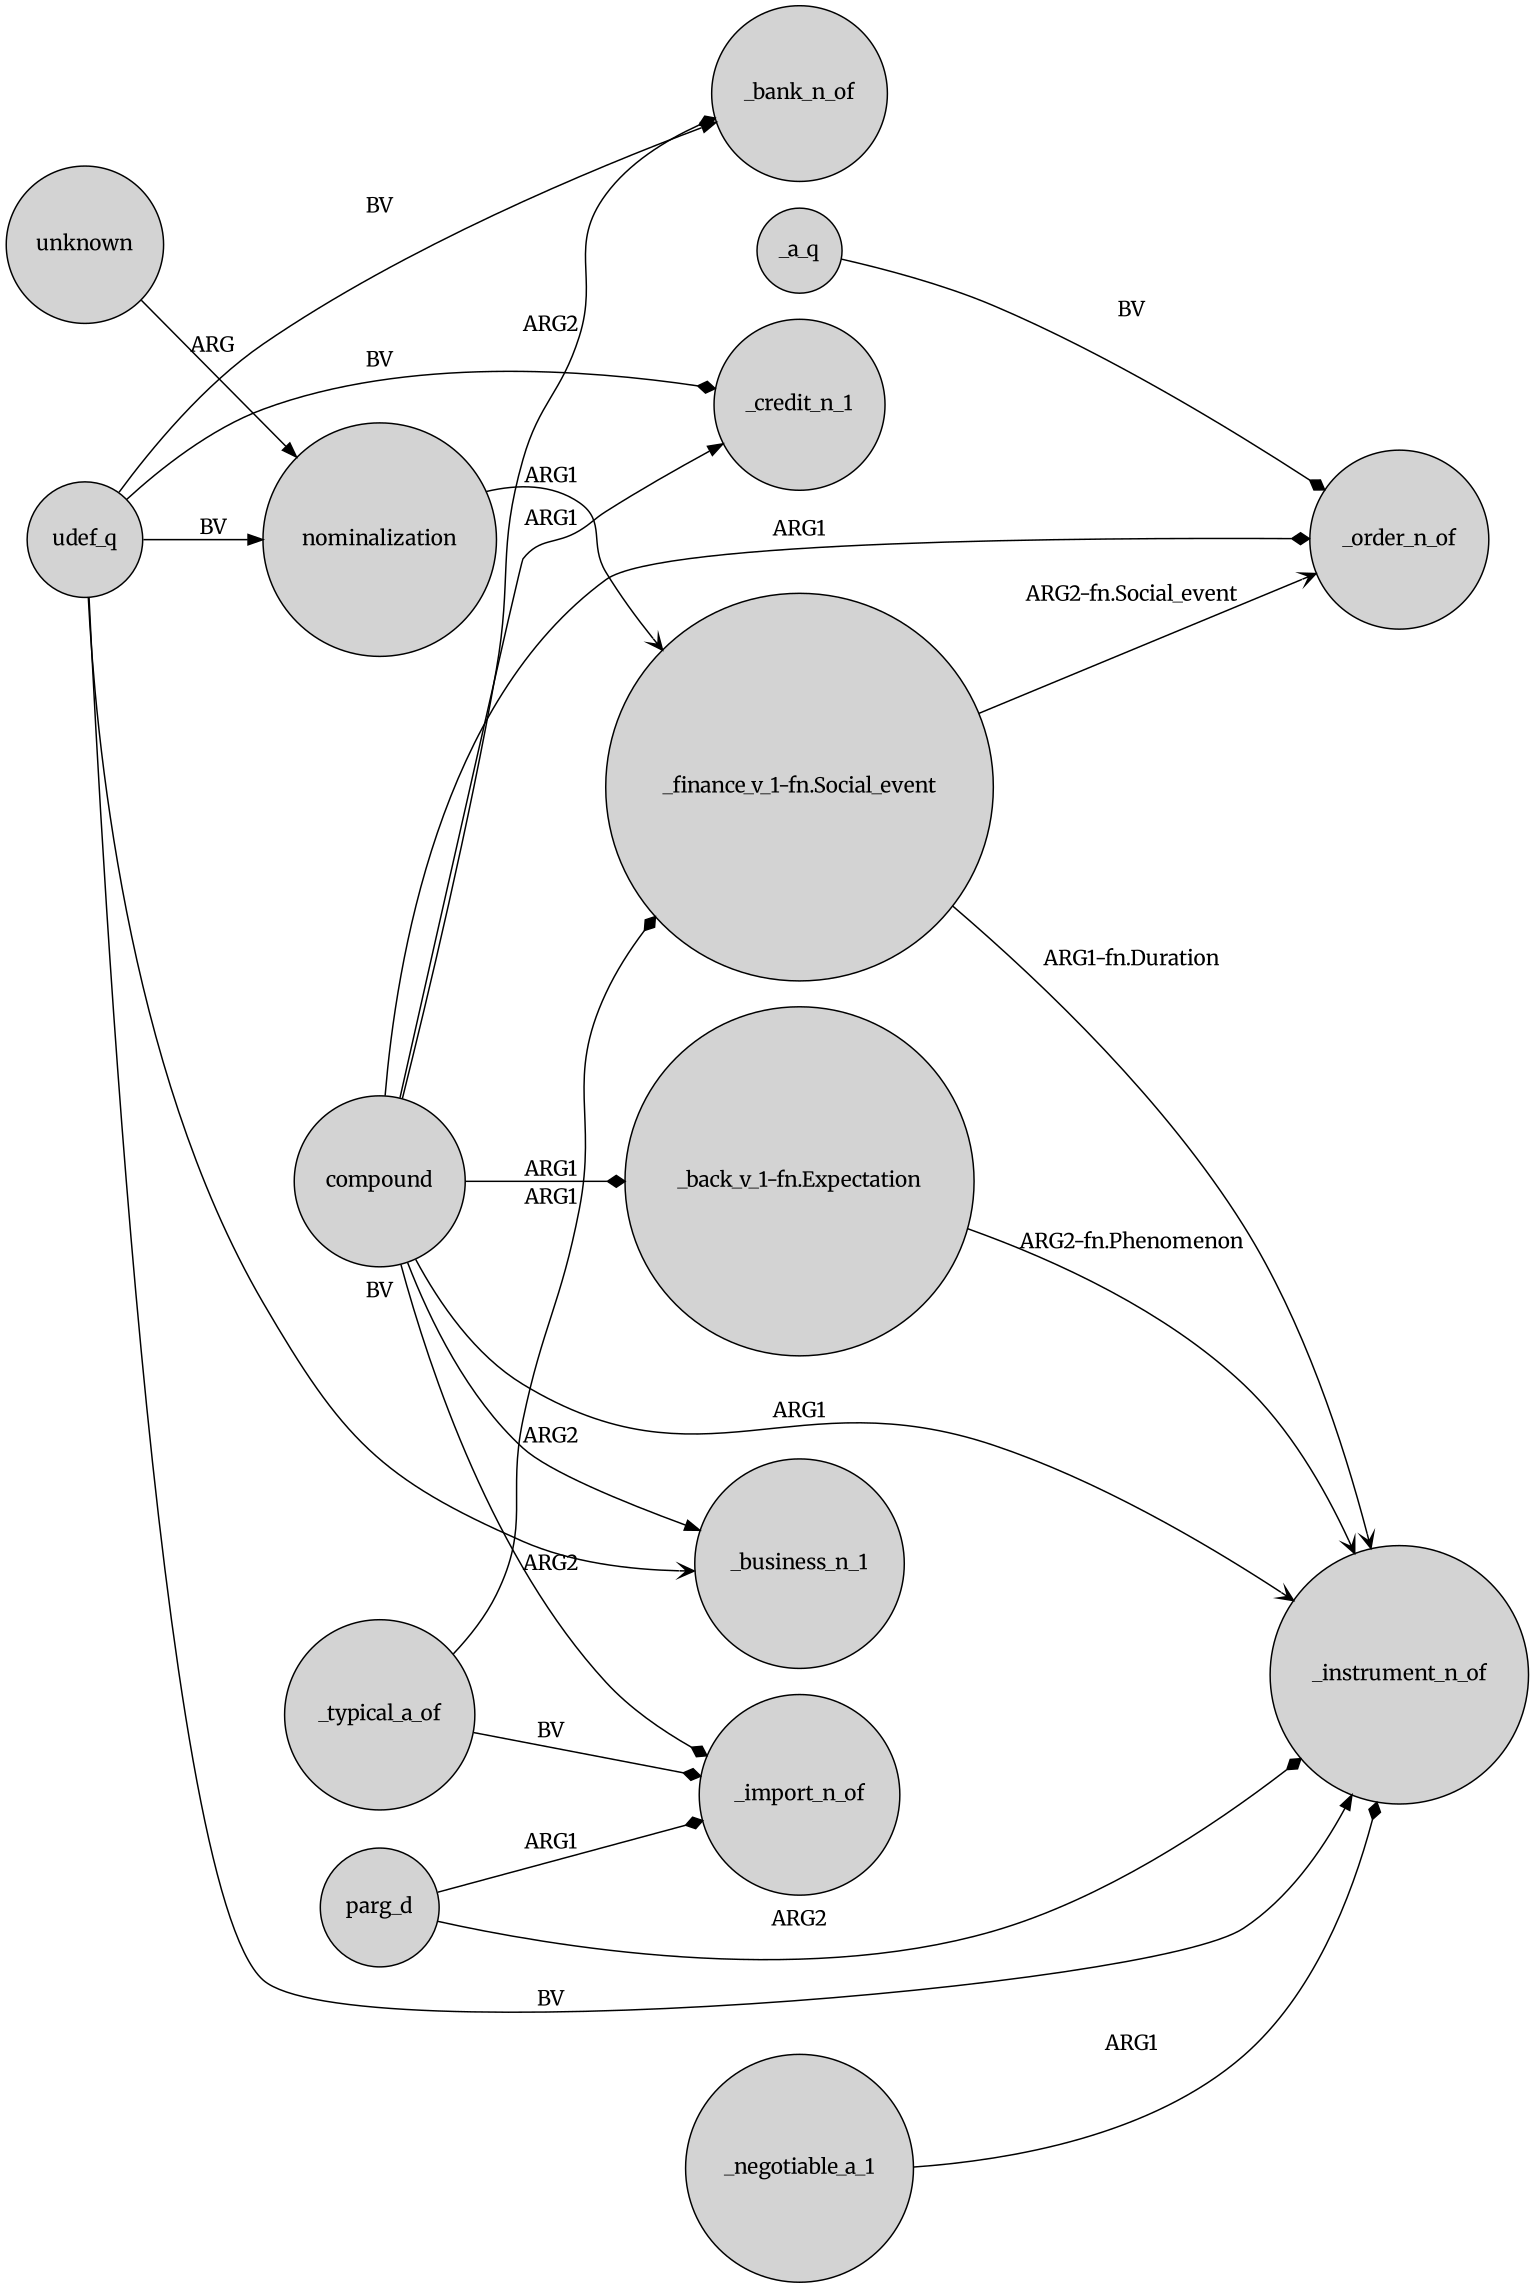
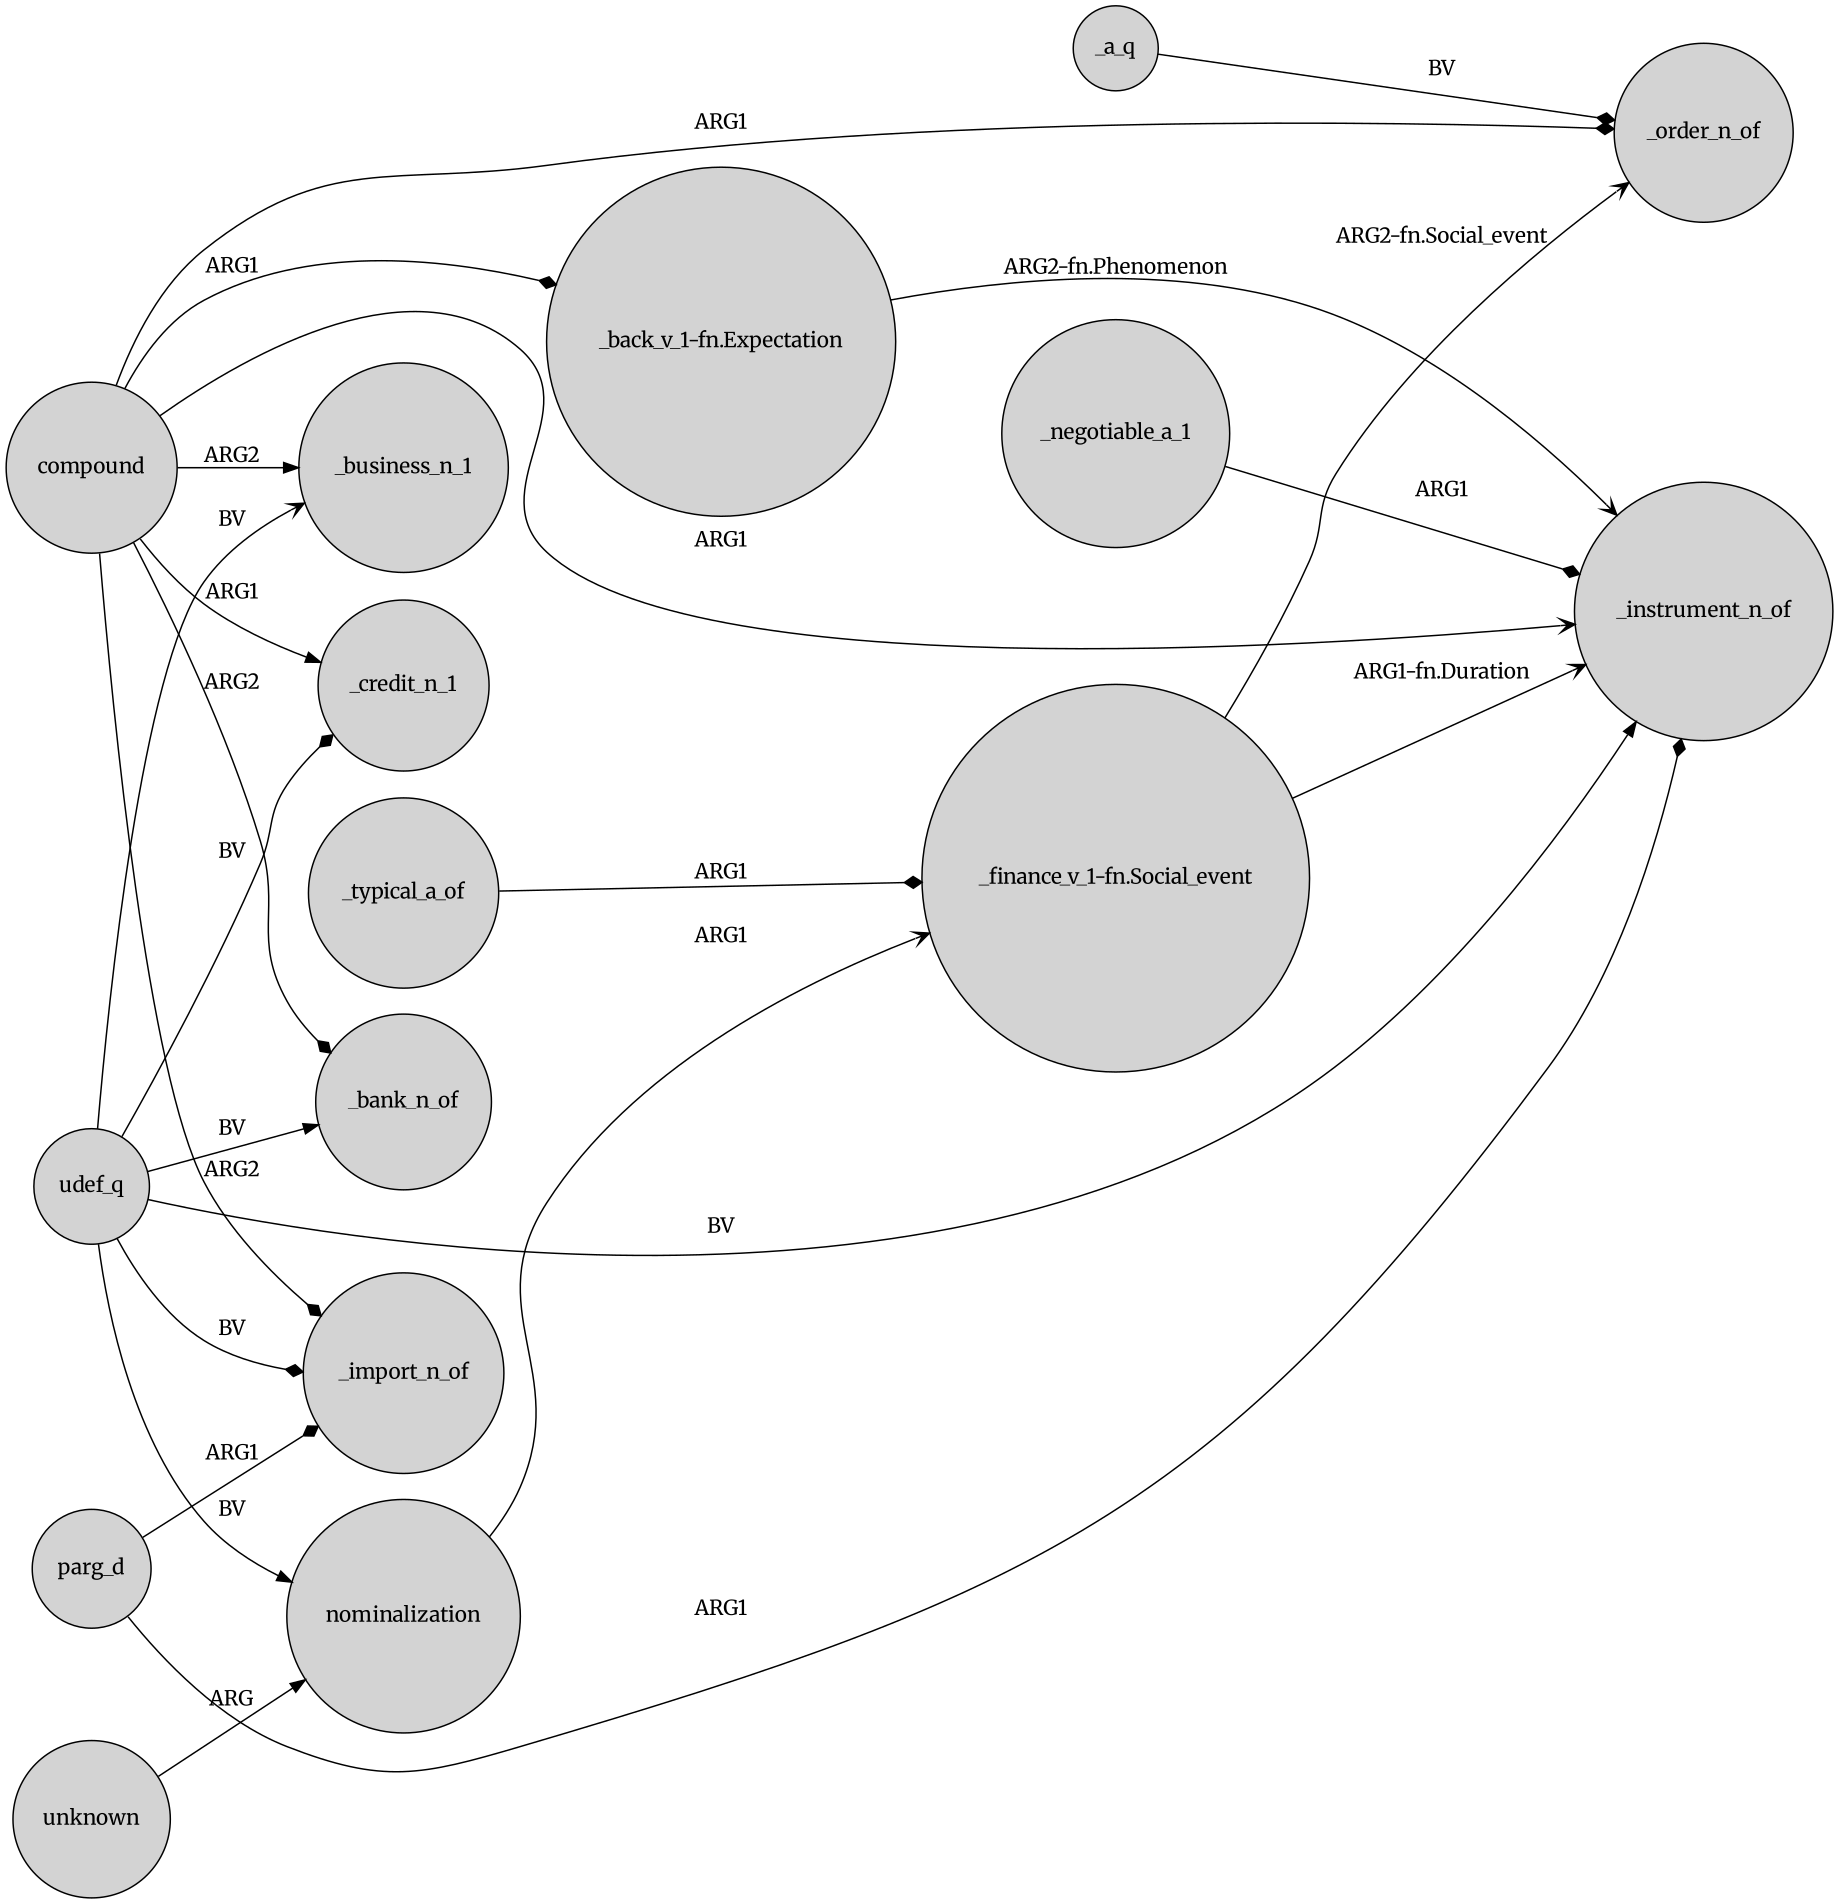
(578, 1753) -> (184, 1326)
(800, 1920) -> (721, 1610)
